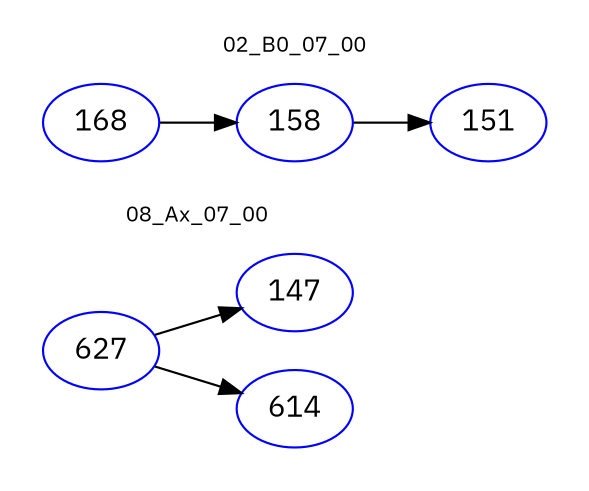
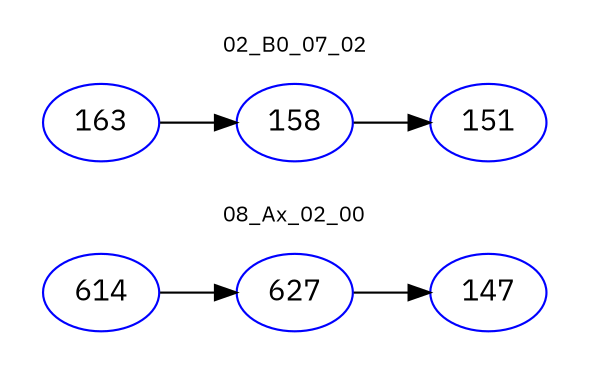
(295, 46) -> (295, 46)
(101, 123) -> (101, 123)
(198, 216) -> (295, 216)
(188, 377) -> (187, 293)
